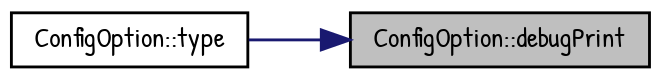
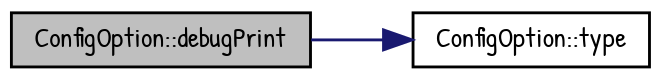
(285, 40) -> (347, 40)
